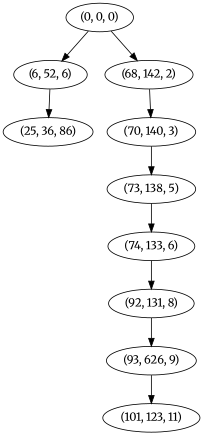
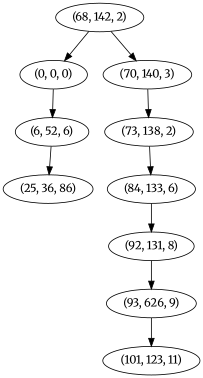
(122, 43) -> (79, 43)
(151, 189) -> (149, 132)
(151, 246) -> (151, 189)
